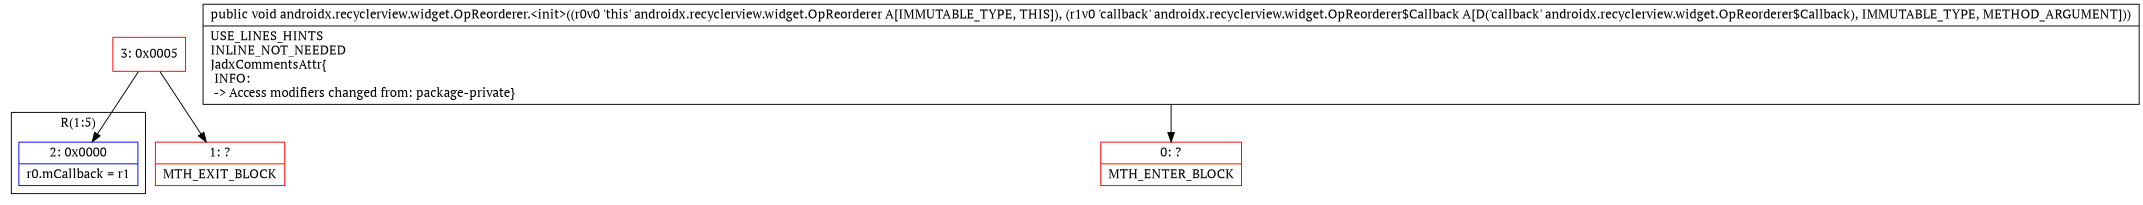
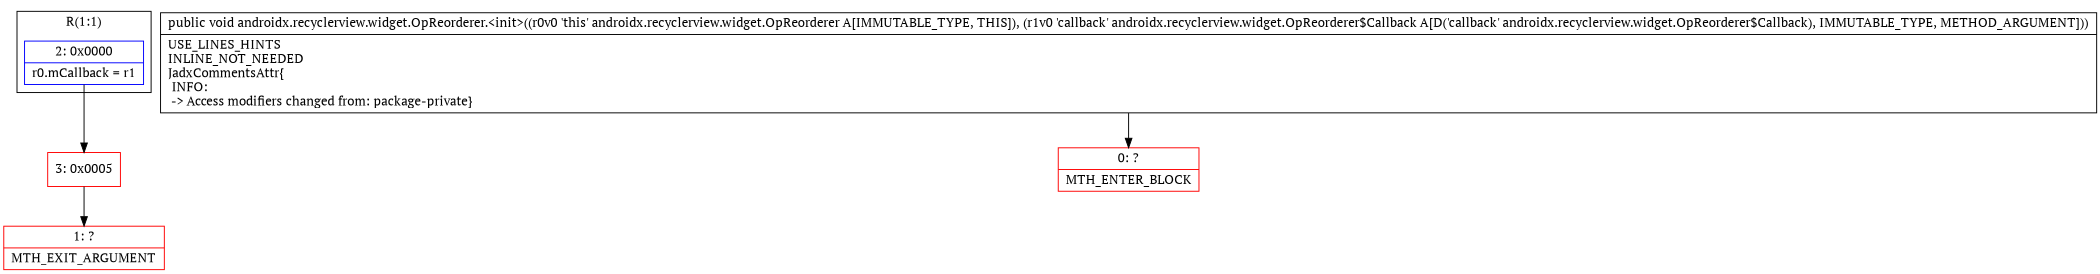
(118, 103) -> (84, 114)
(78, 123) -> (84, 22)
(220, 174) -> (84, 258)
